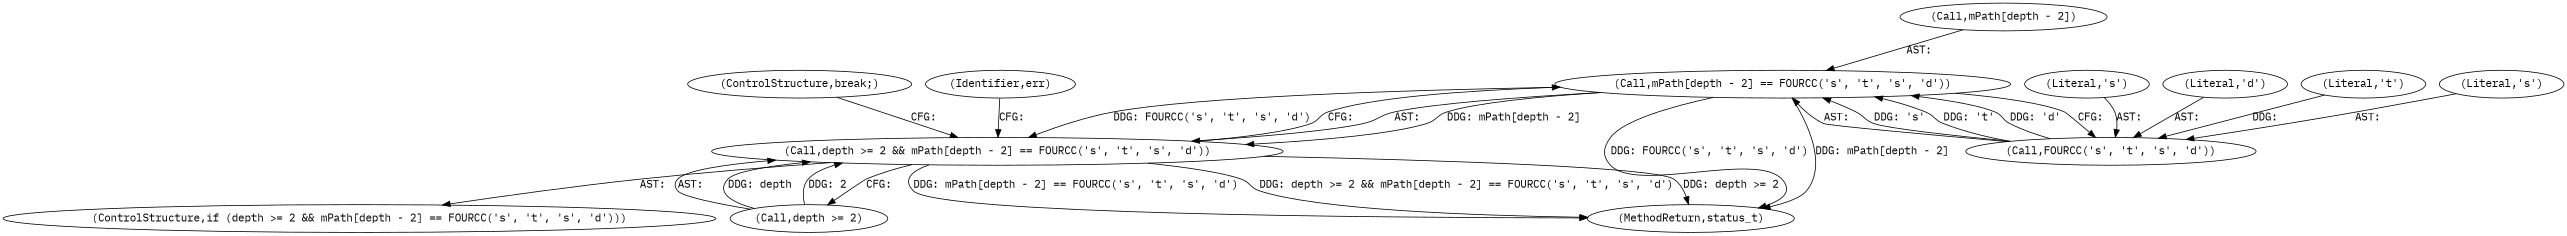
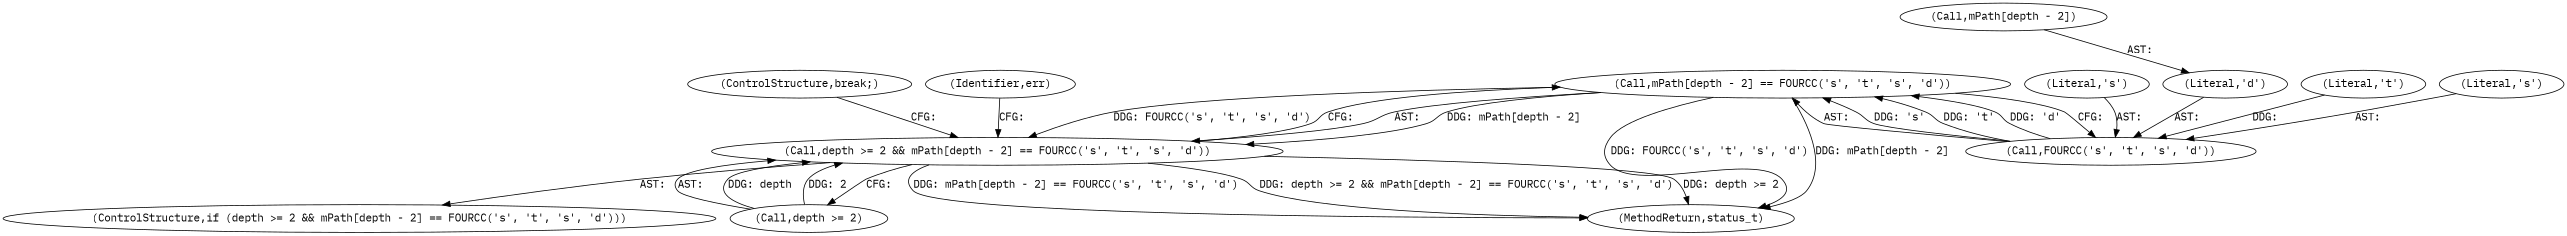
(1898, 49) -> (2113, 50)
